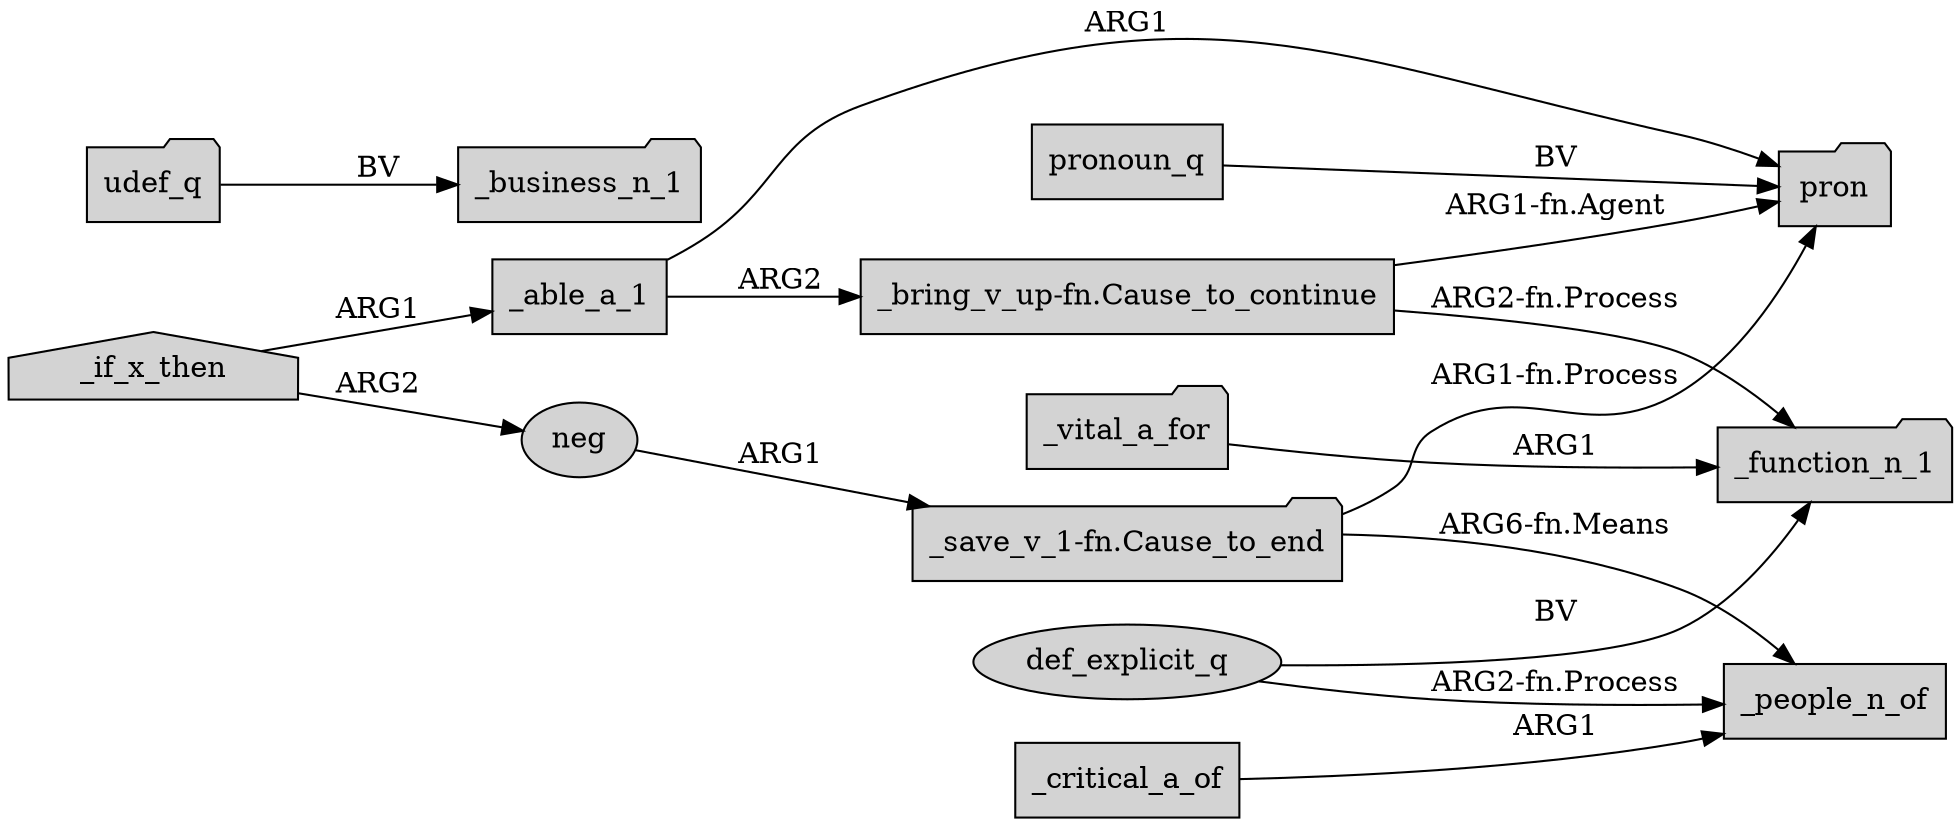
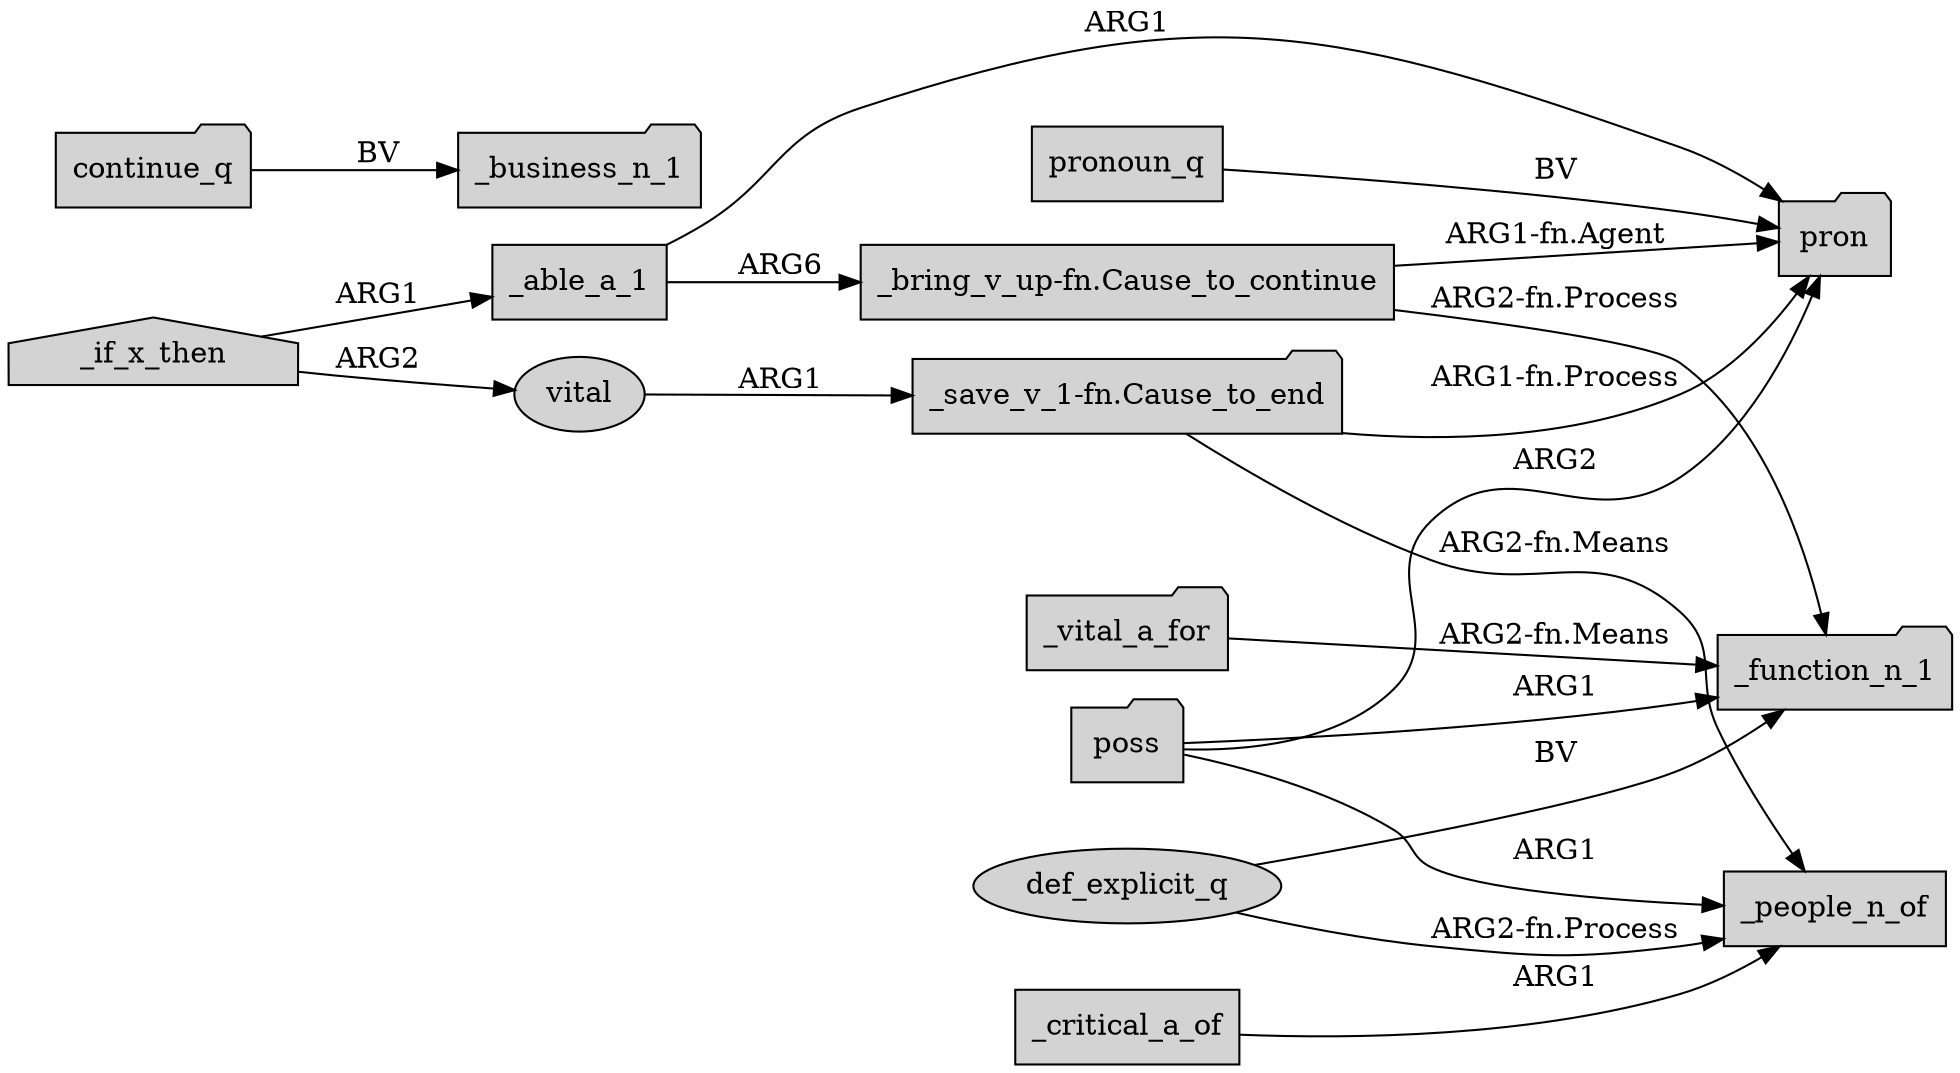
(153, 185) -> (153, 170)
(781, 281) -> (781, 267)
(580, 440) -> (580, 394)
(1556, 447) -> (1556, 636)
(1556, 526) -> (1556, 545)
none -> (1127, 745)
